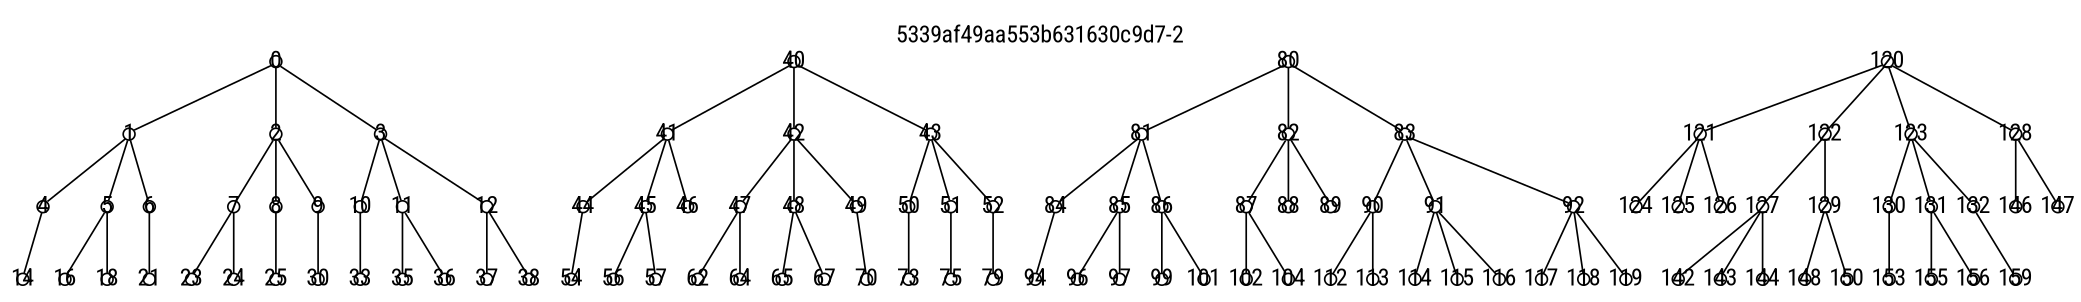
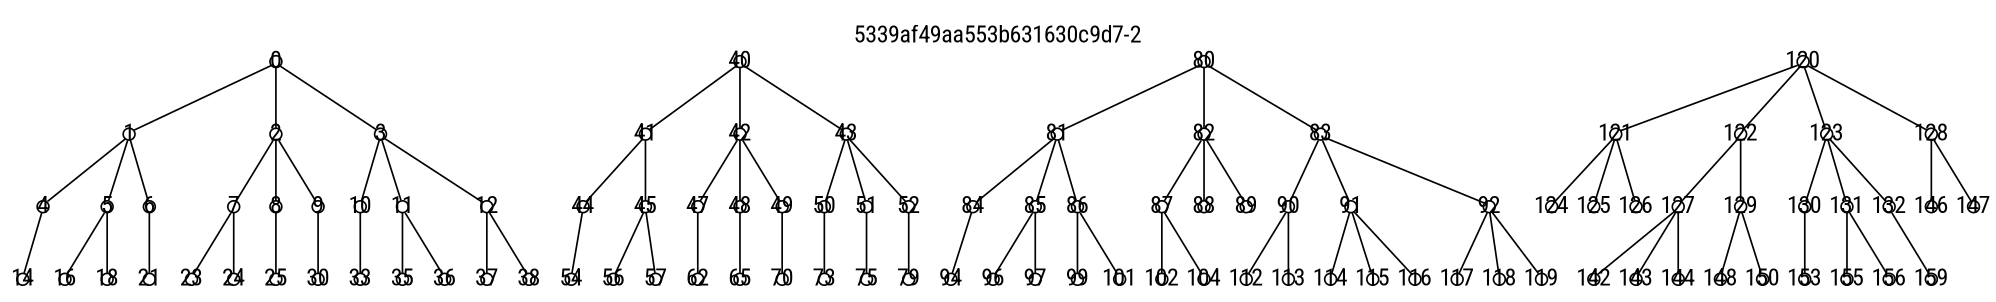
(688, 207) -> none
(740, 279) -> none
(824, 279) -> none
